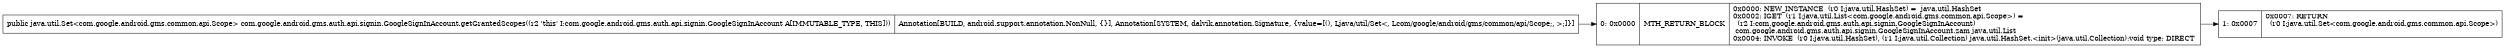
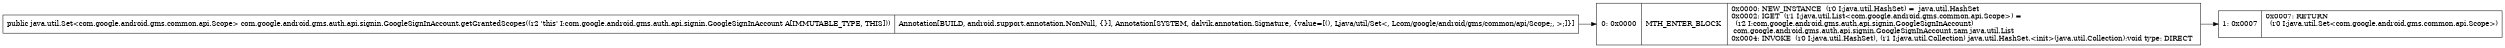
(1684, 24) -> (1683, 24)
